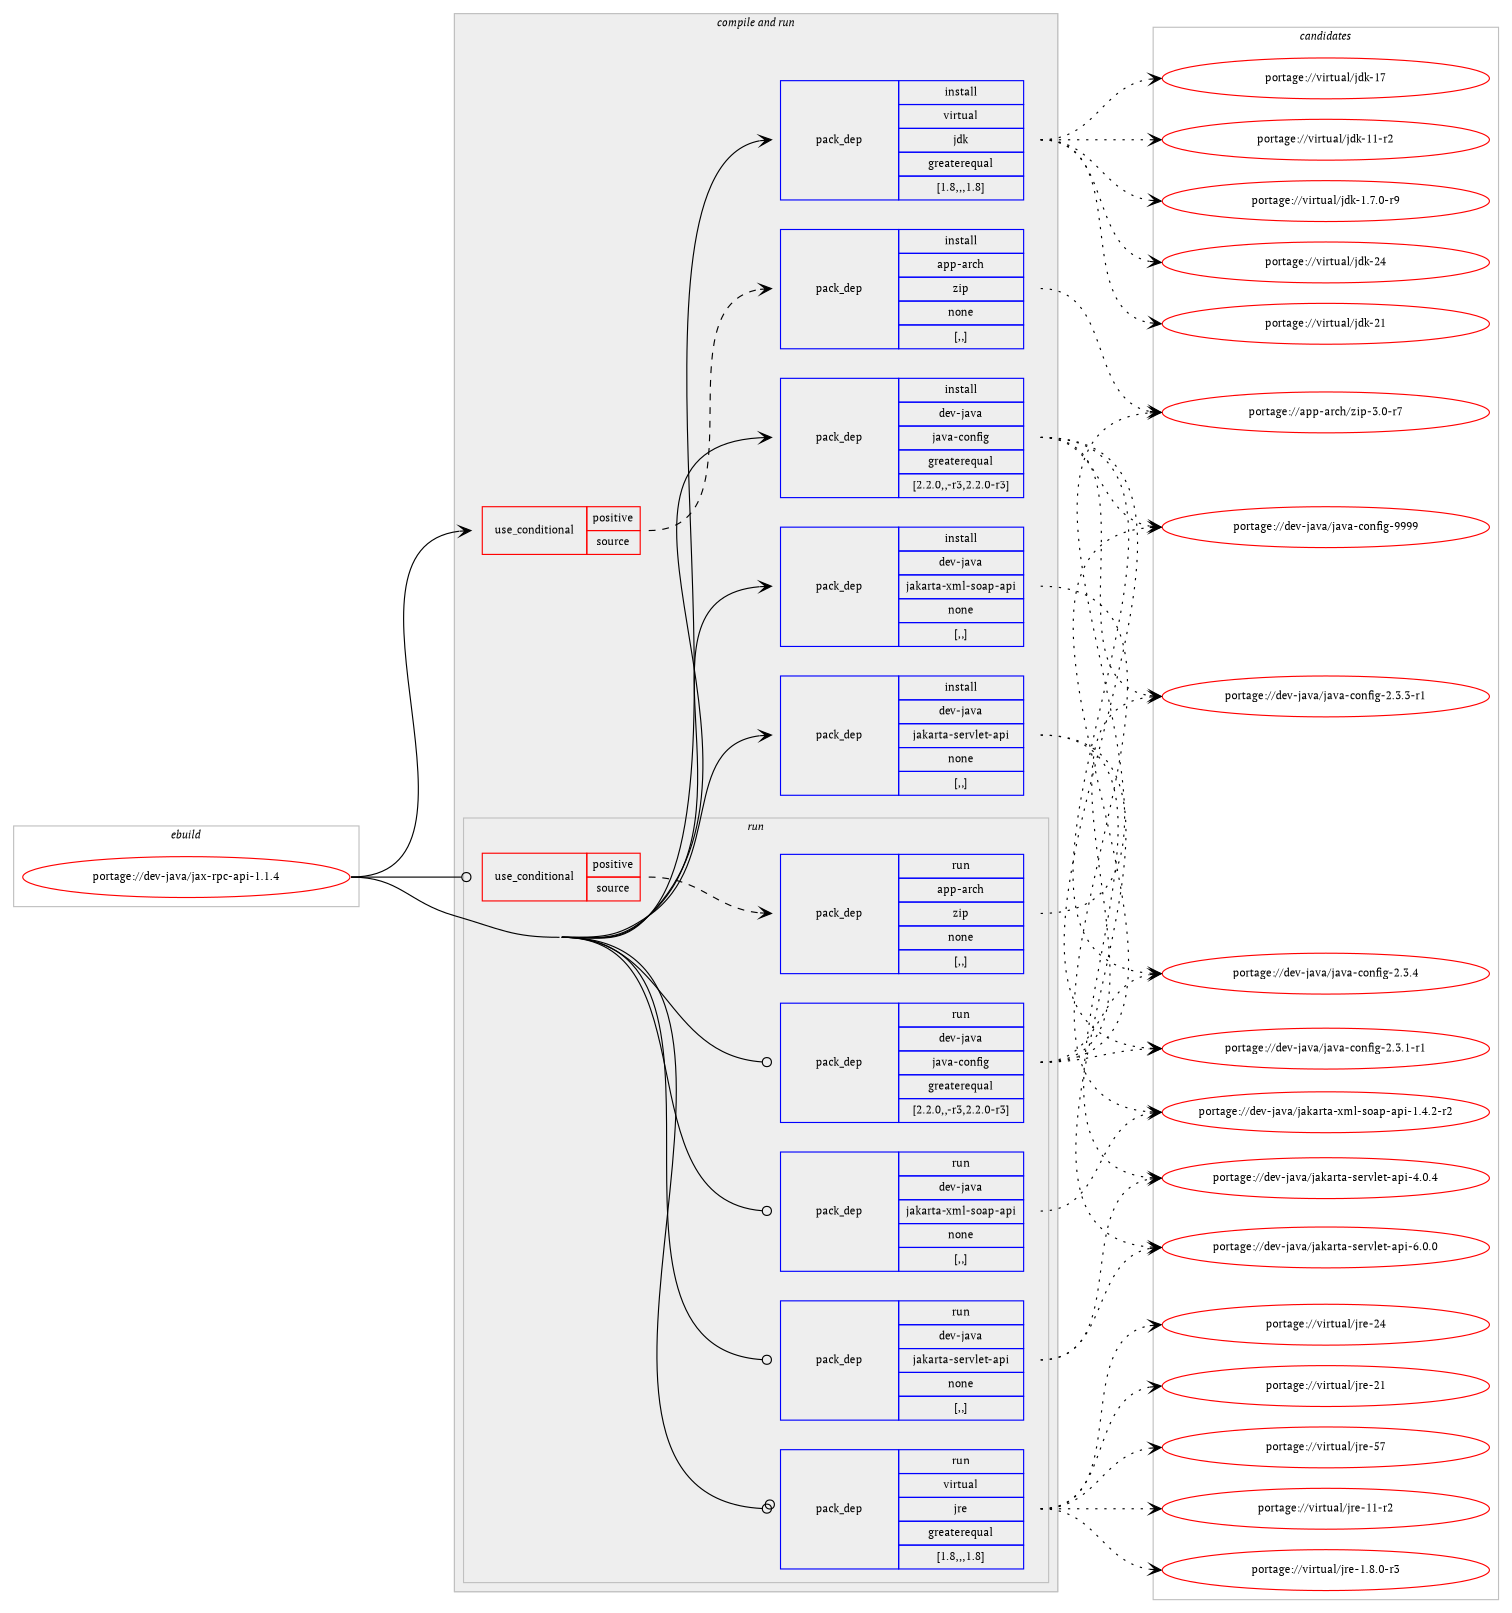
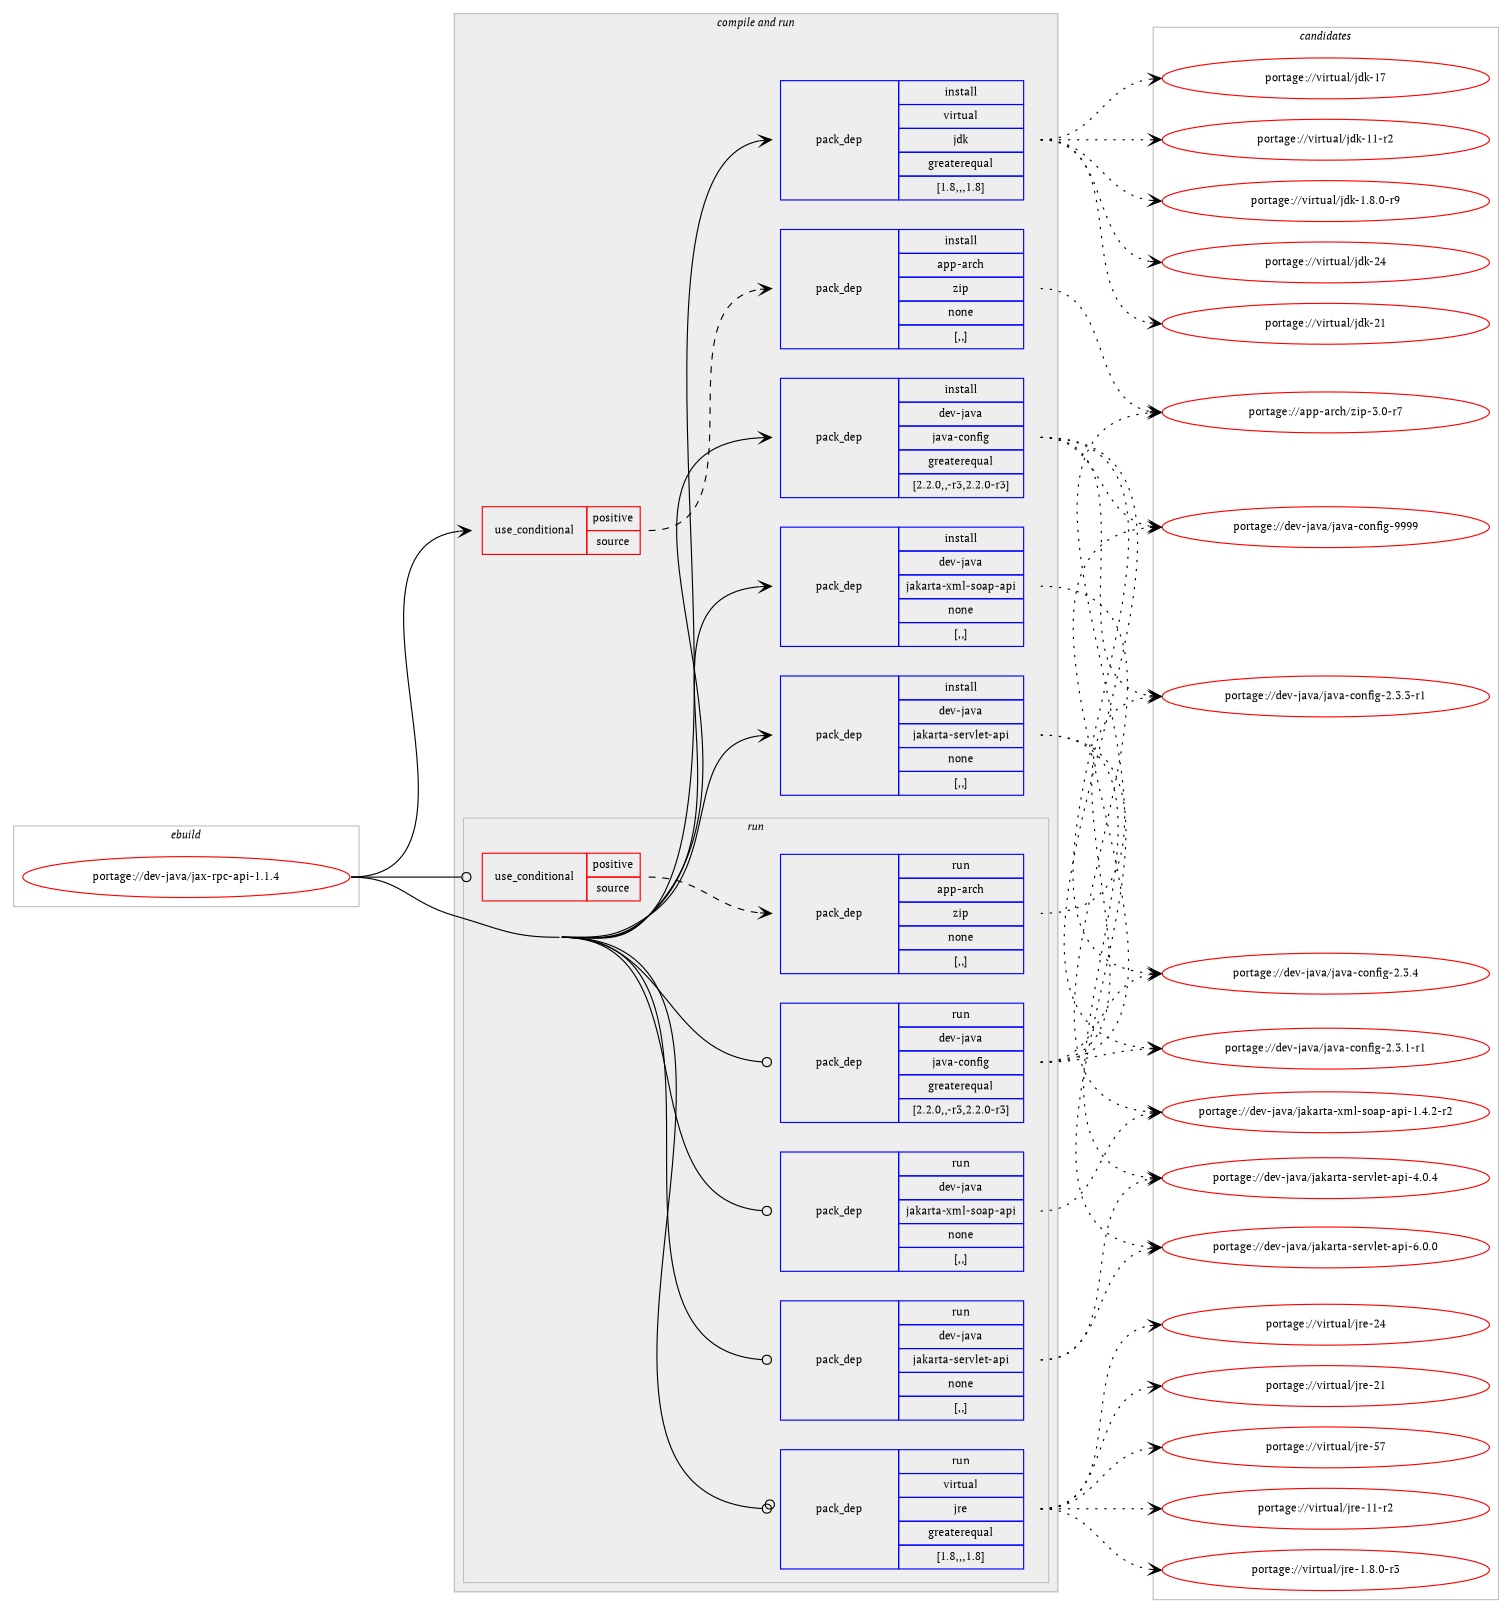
(1326, 201) -> (1326, 201)
